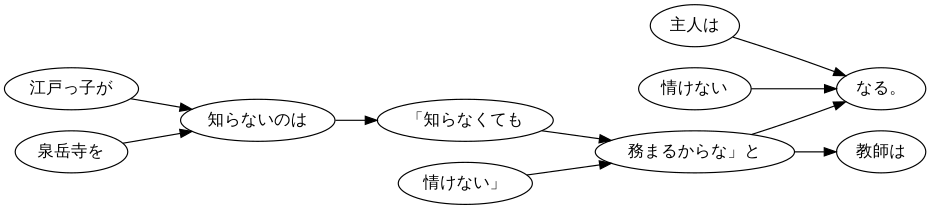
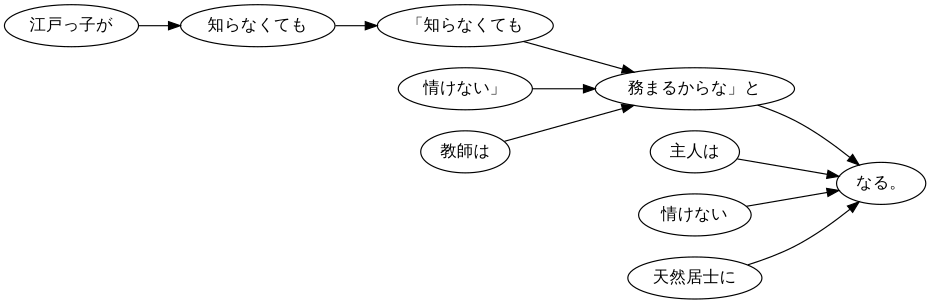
(258, 120) -> (258, 26)
(71, 152) -> none
(809, 152) -> (563, 125)
none -> (695, 278)
